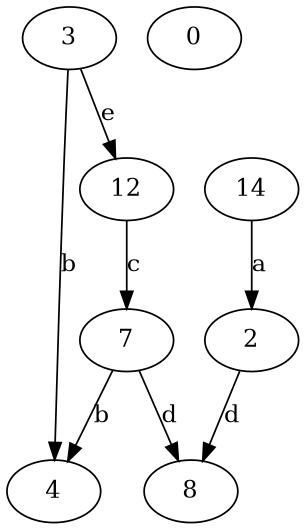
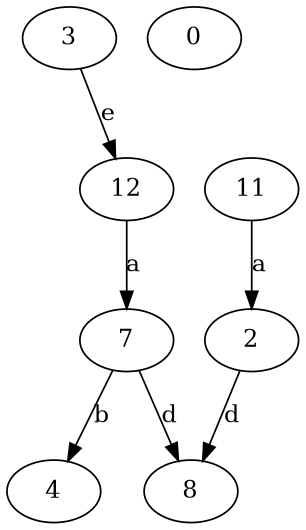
(252, 189) -> (252, 189)
(61, 256) -> none
(134, 265) -> (134, 265)
